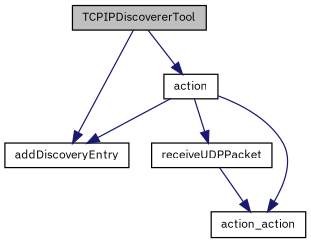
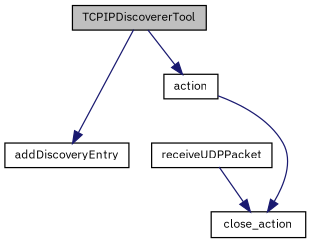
(200, 115) -> none
(134, 118) -> none
(258, 225) -> (258, 225)
